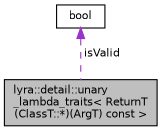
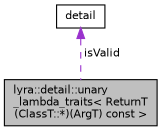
(81, 16) -> (81, 16)
